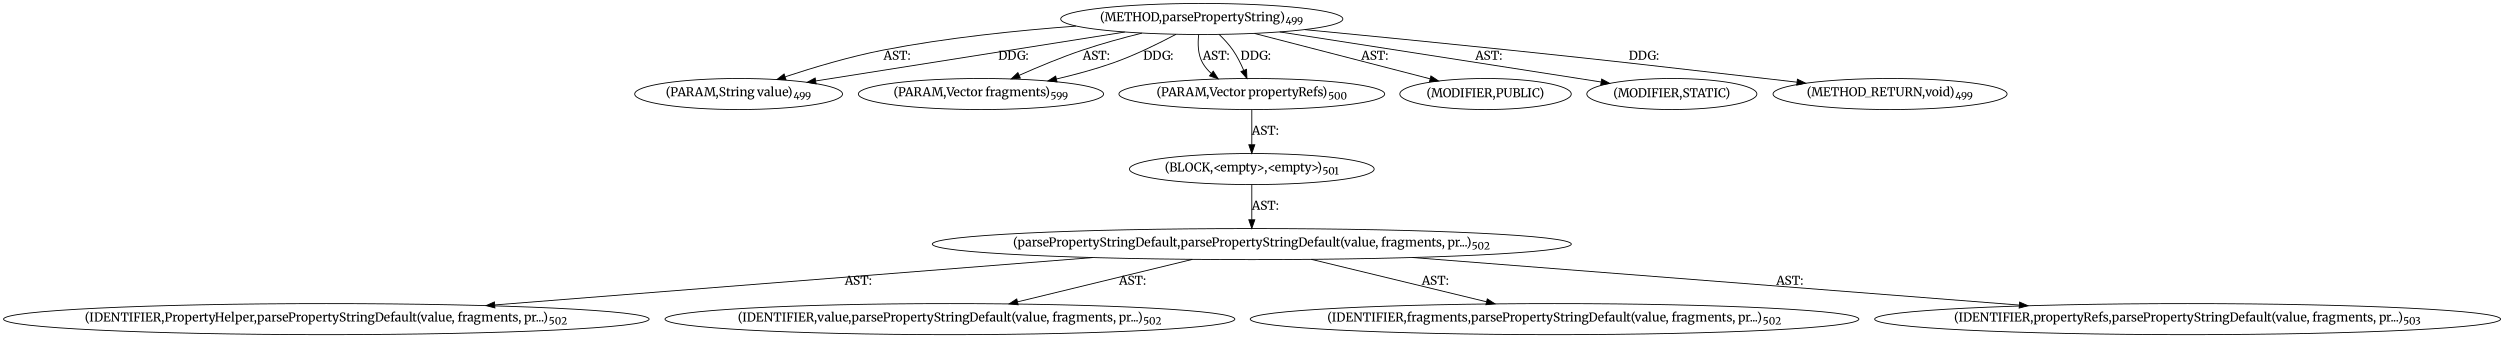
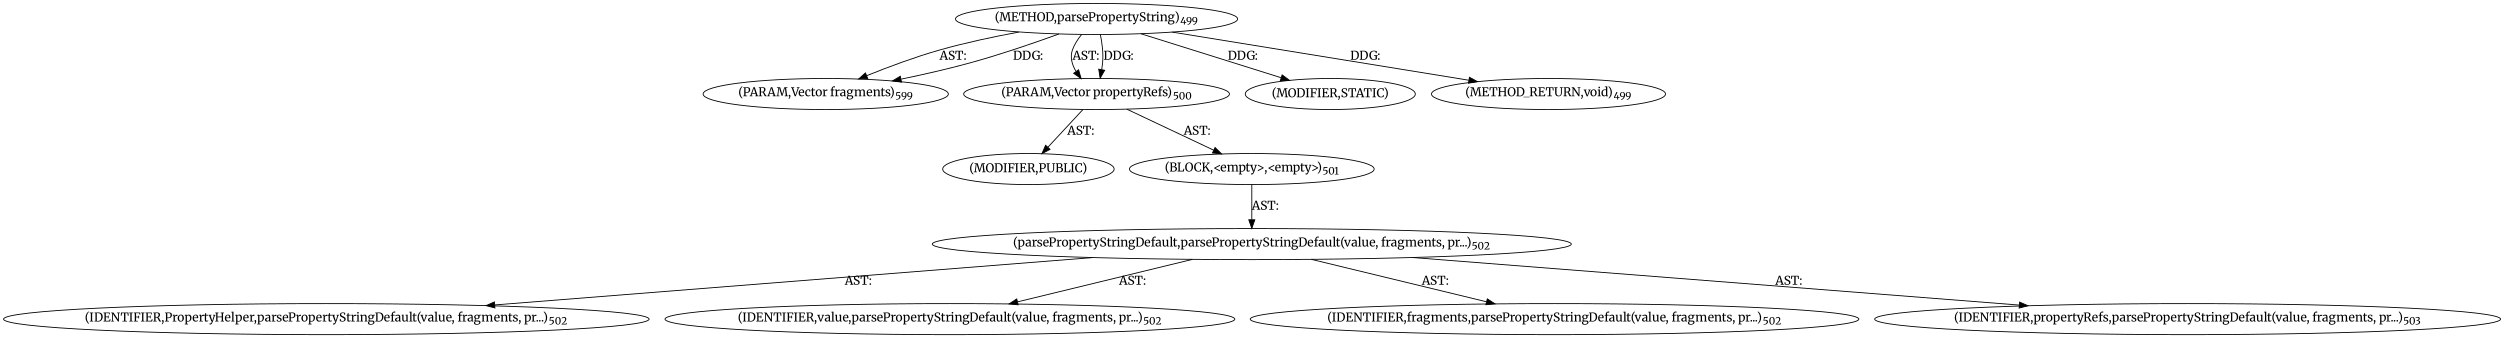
(1342, 56) -> (1065, 128)
(1490, 56) -> (1245, 56)
(739, 94) -> none
